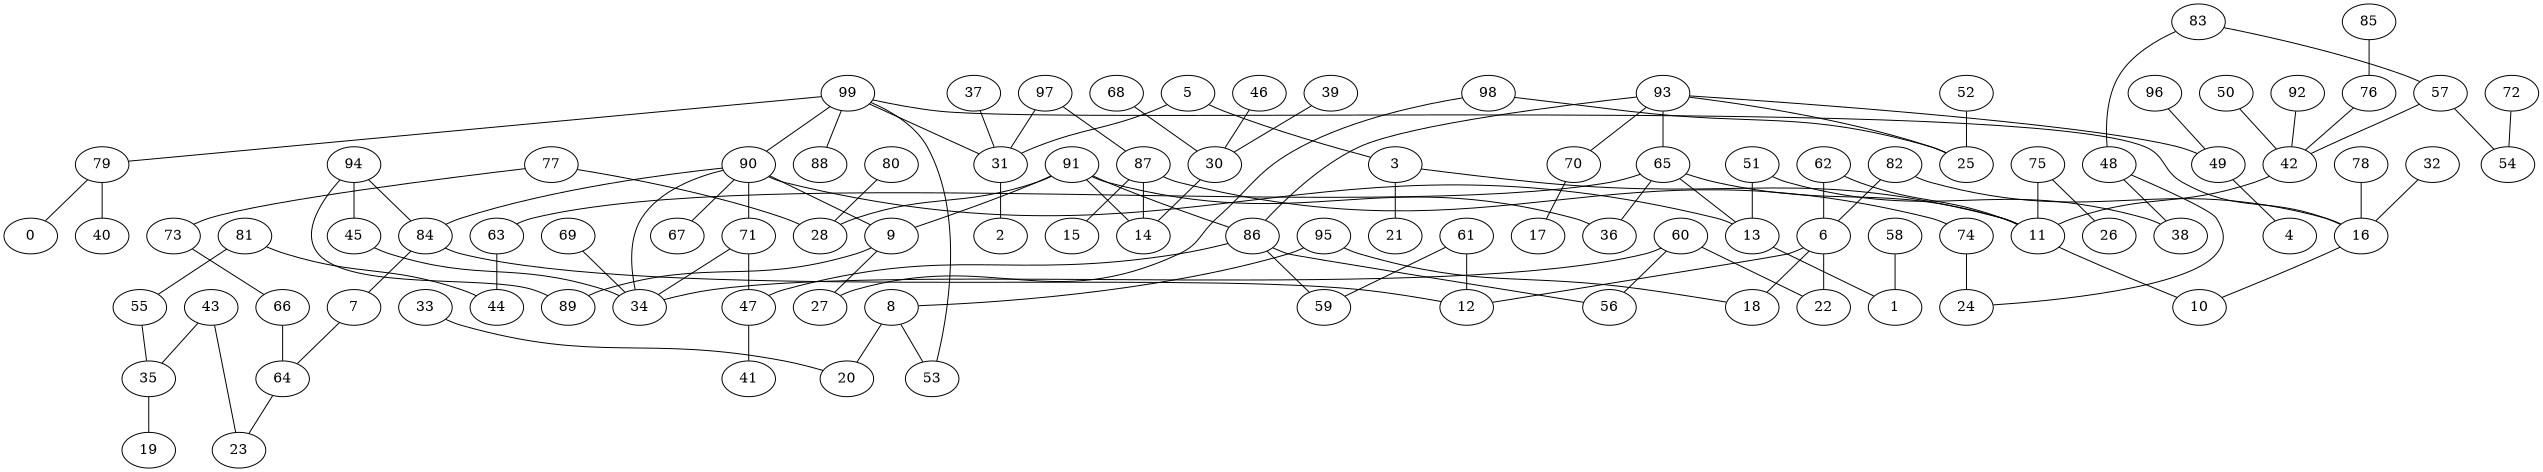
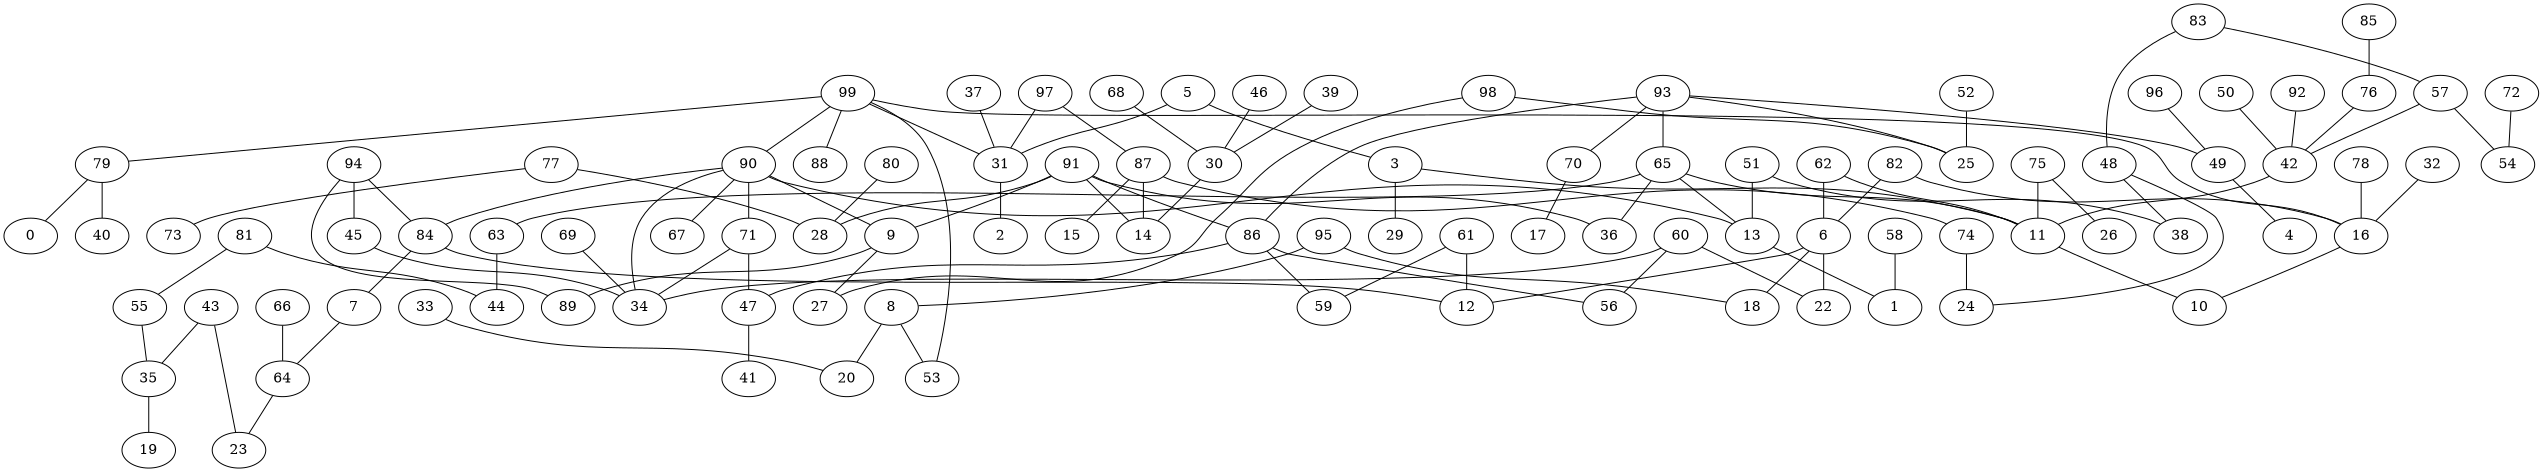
(1395, 236) -> (1395, 236)
(228, 272) -> none
